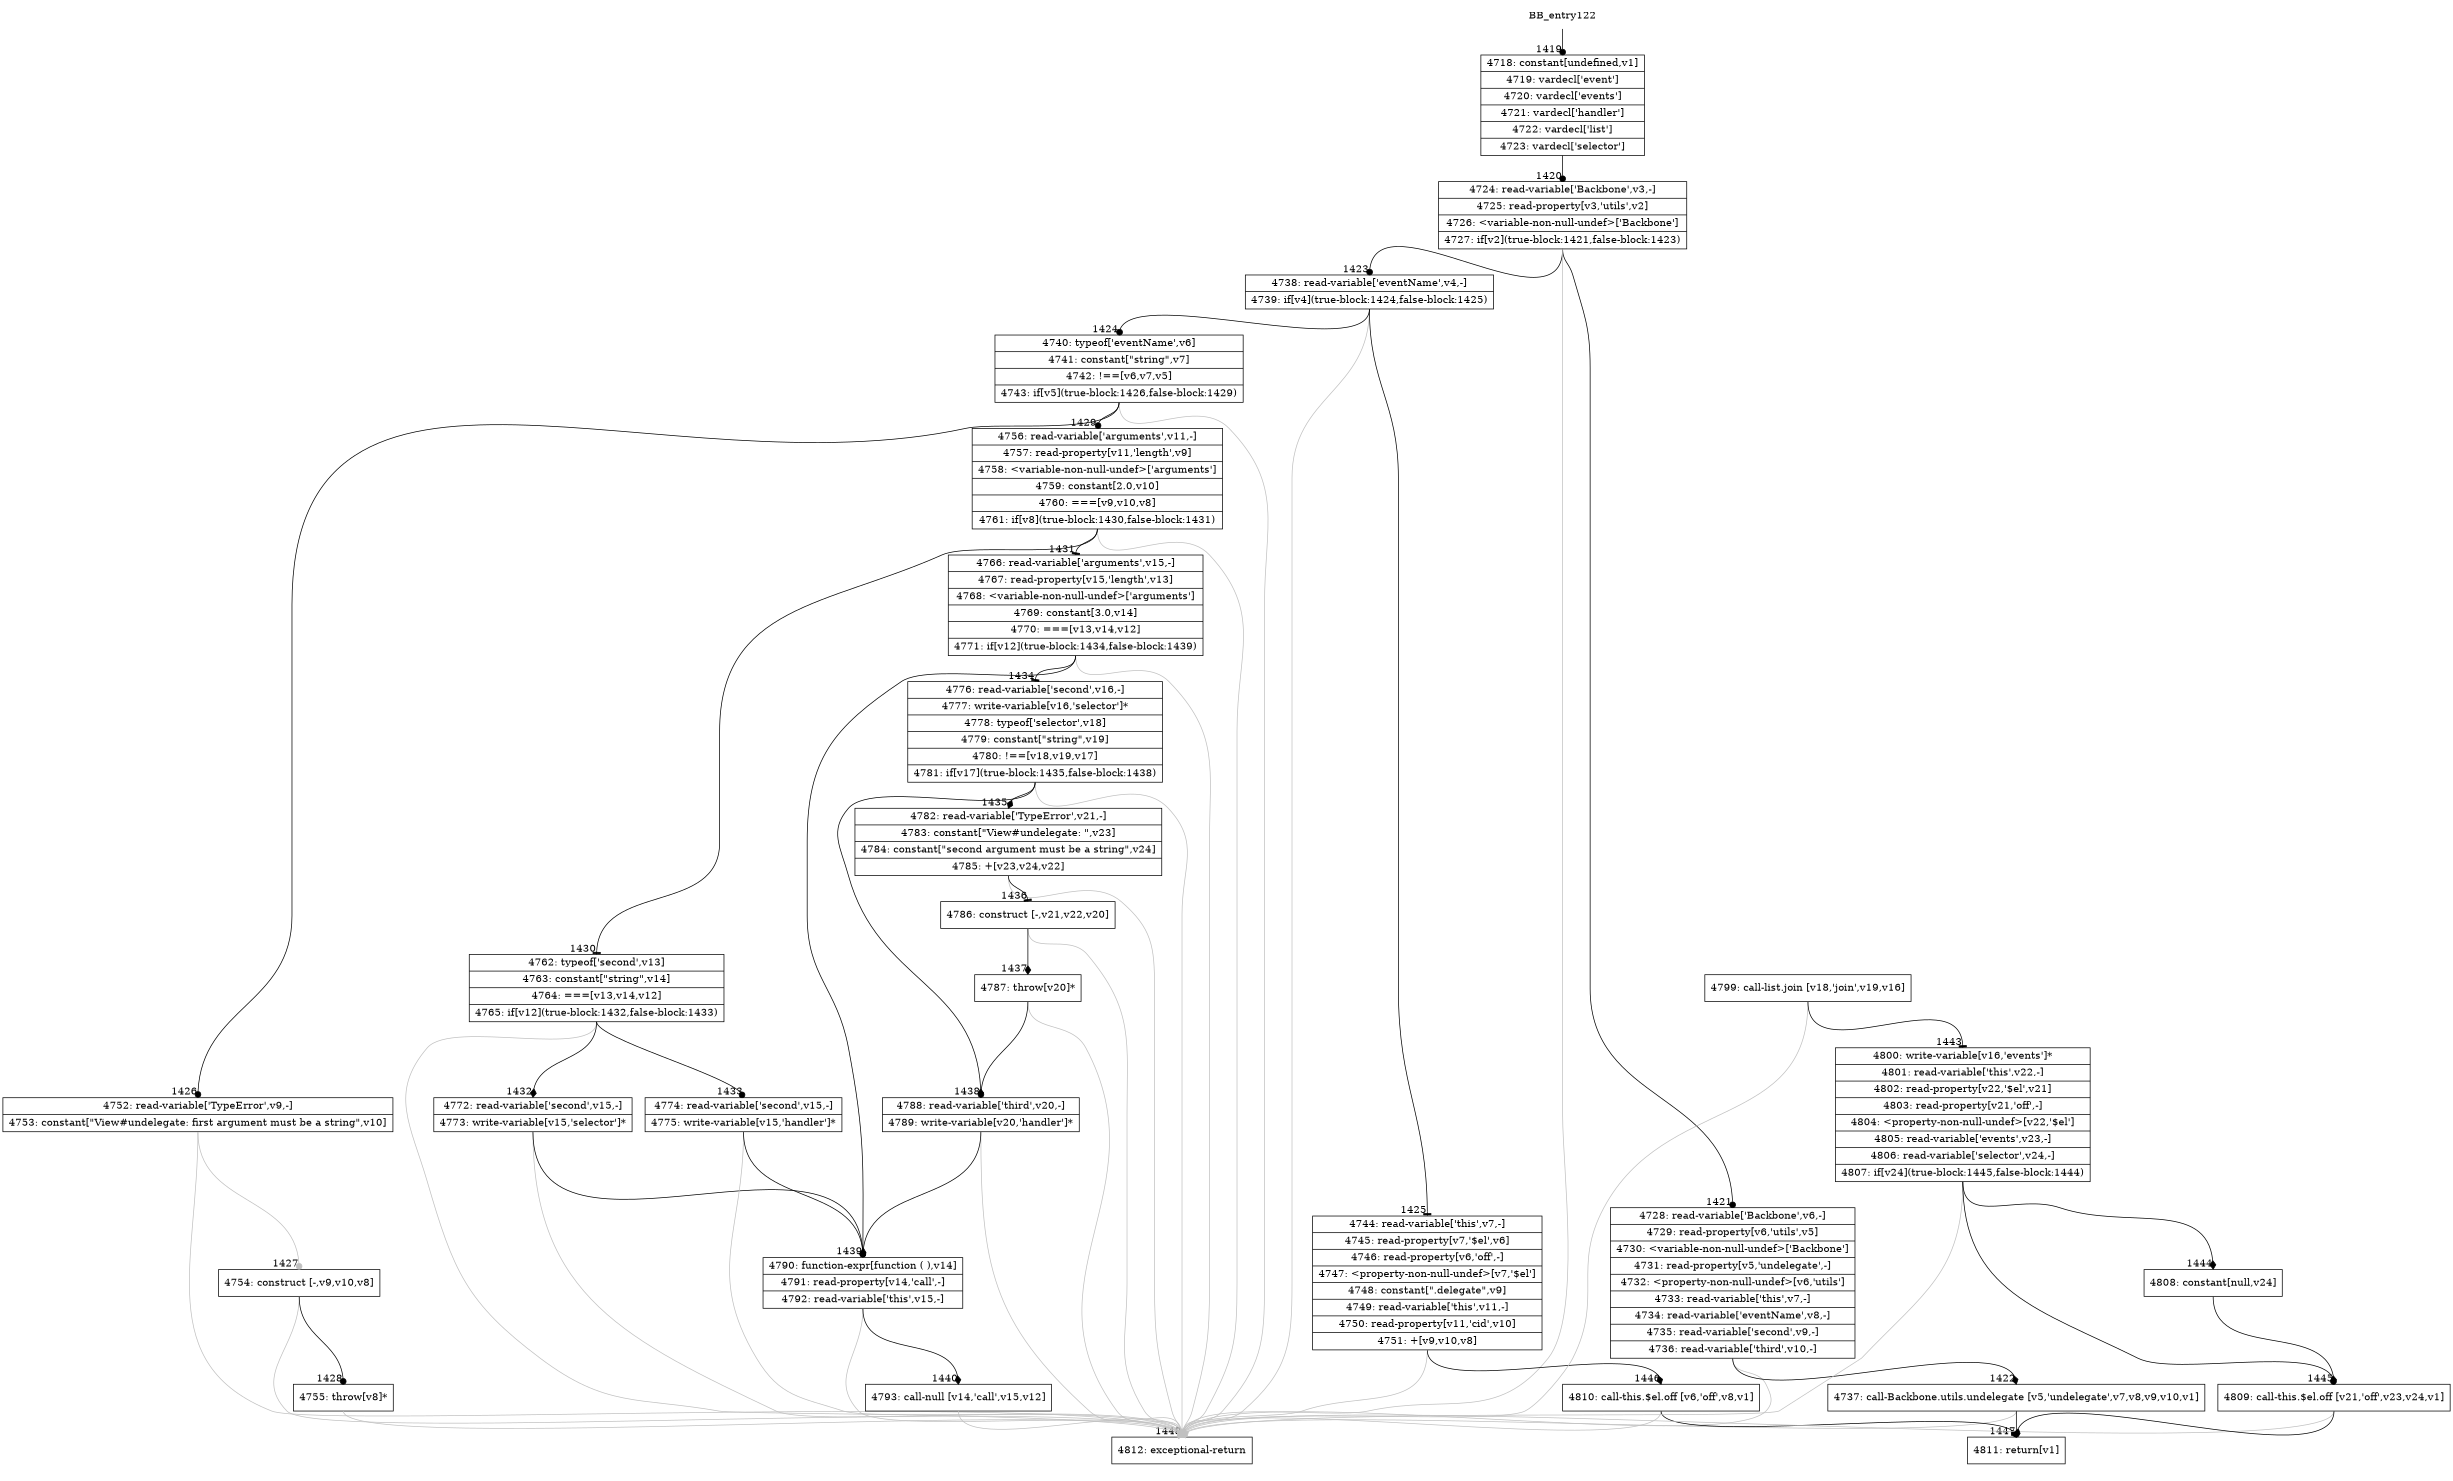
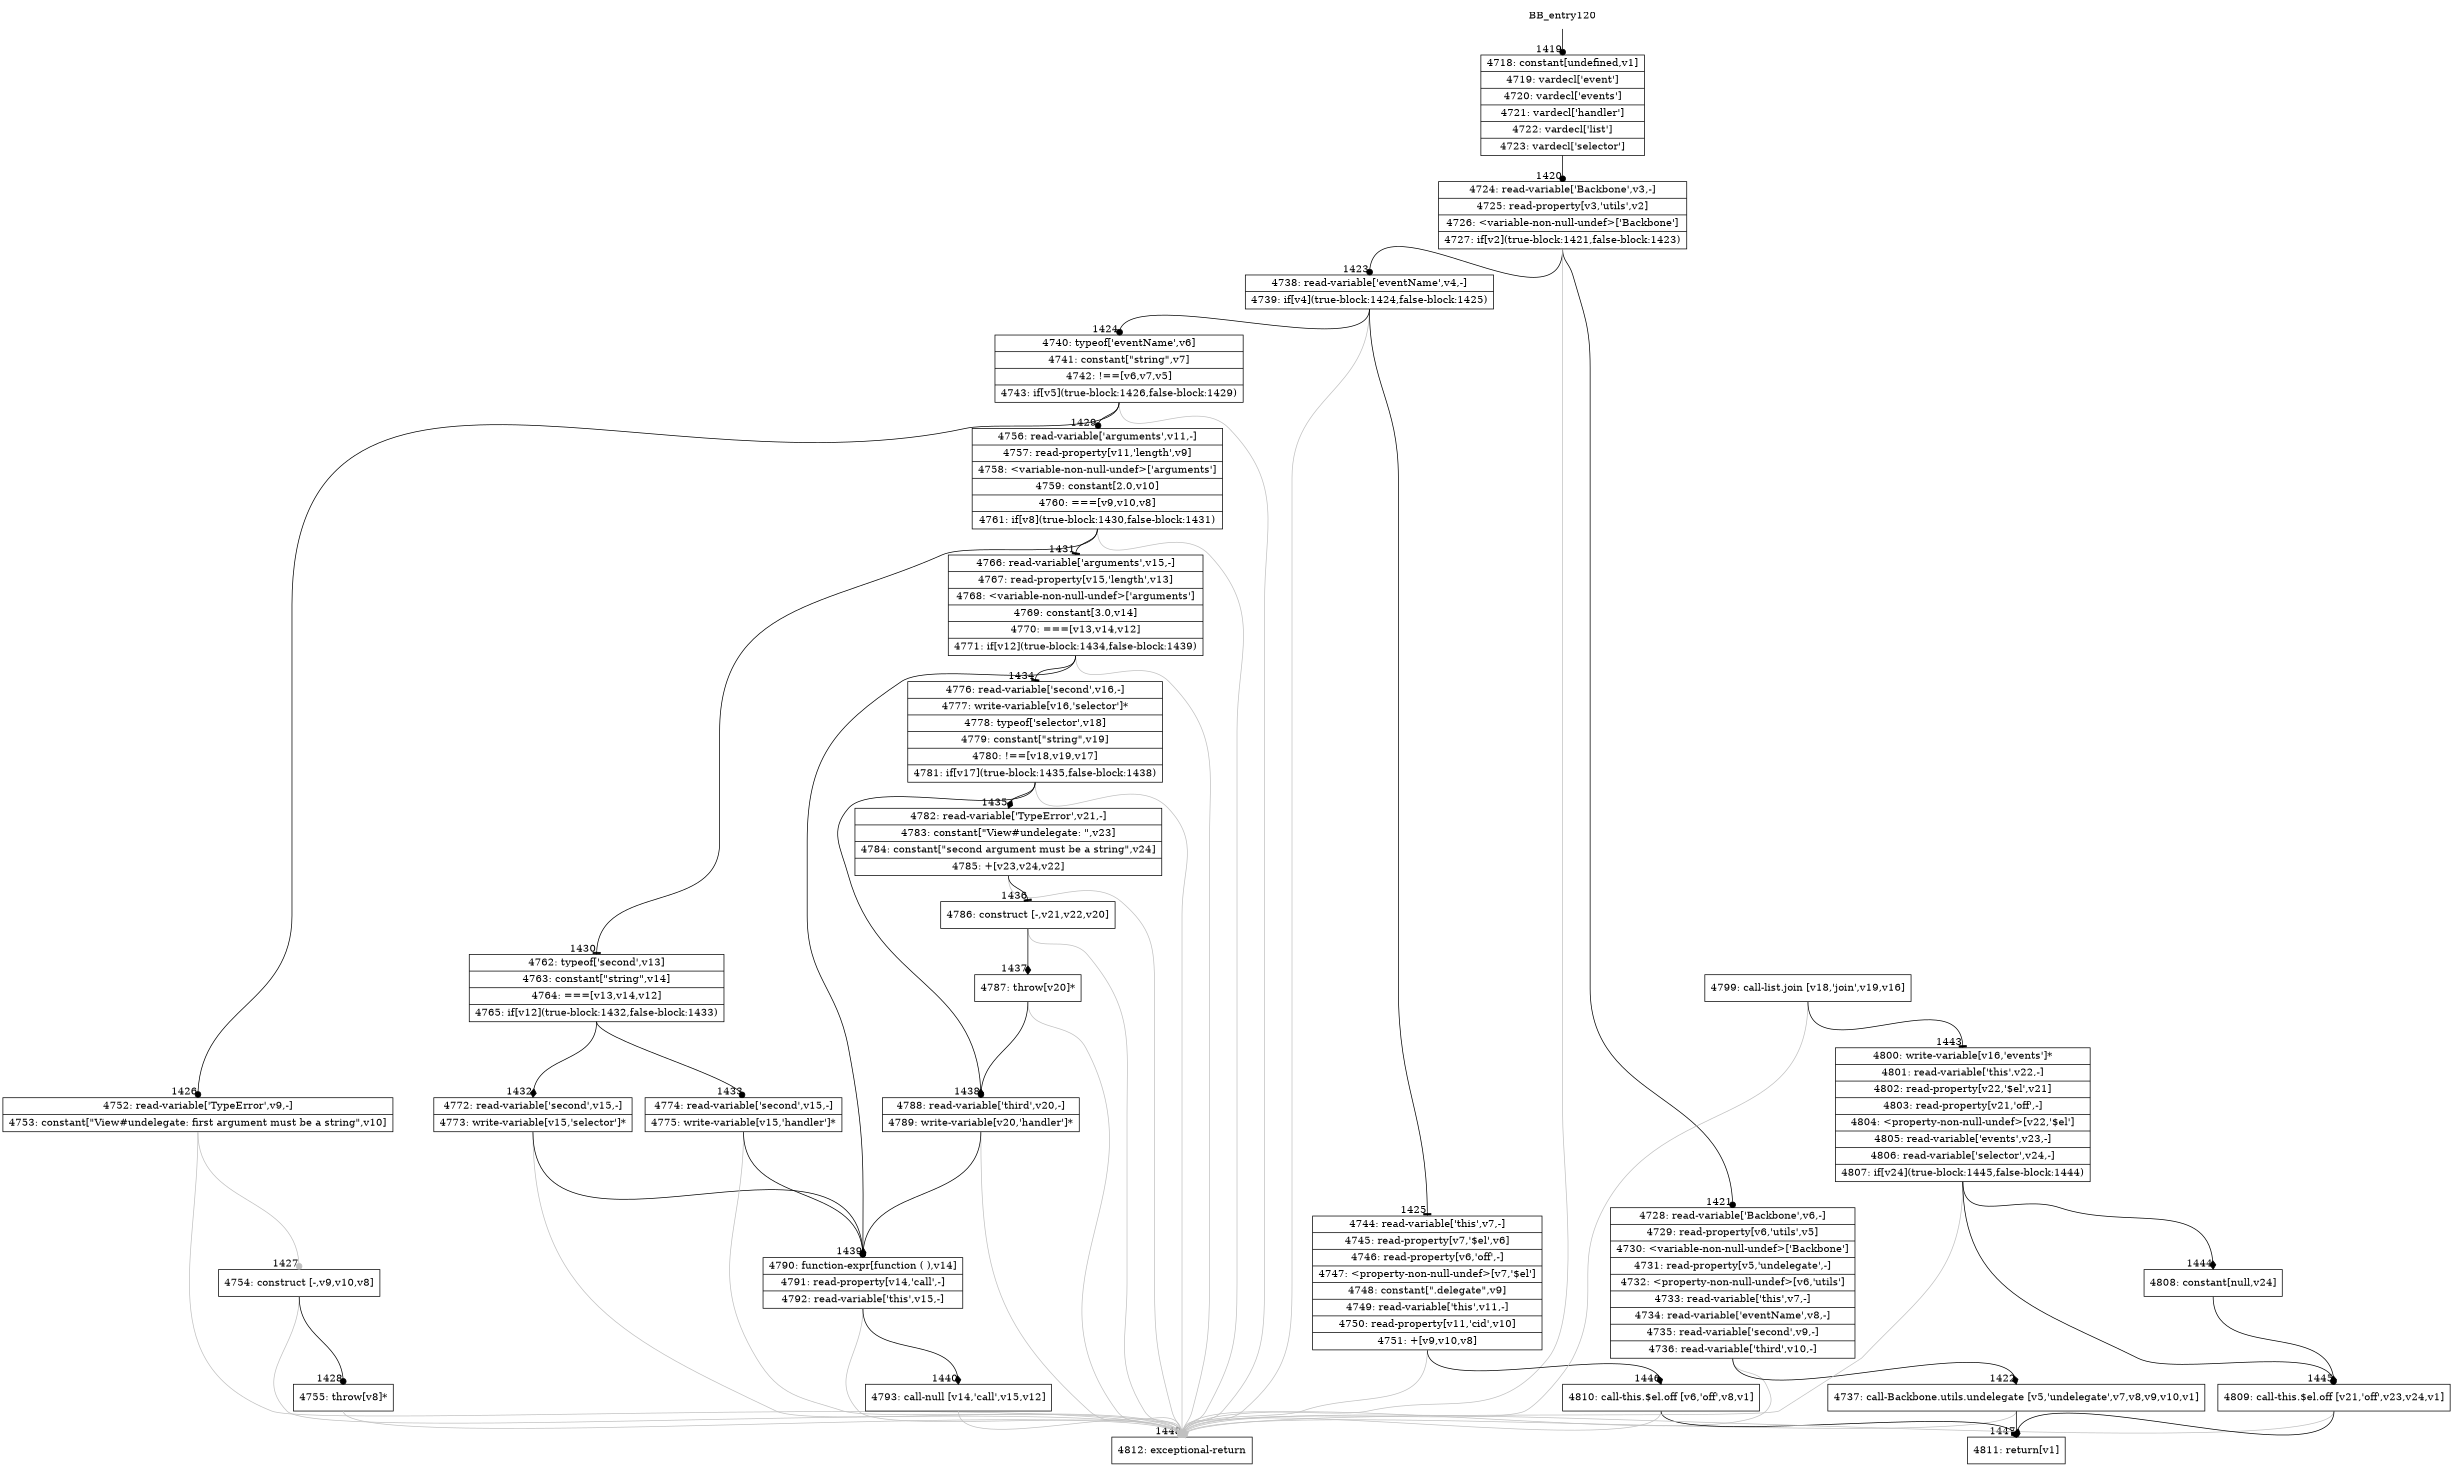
(1563, 16) -> (1563, 16)
(590, 1387) -> none
